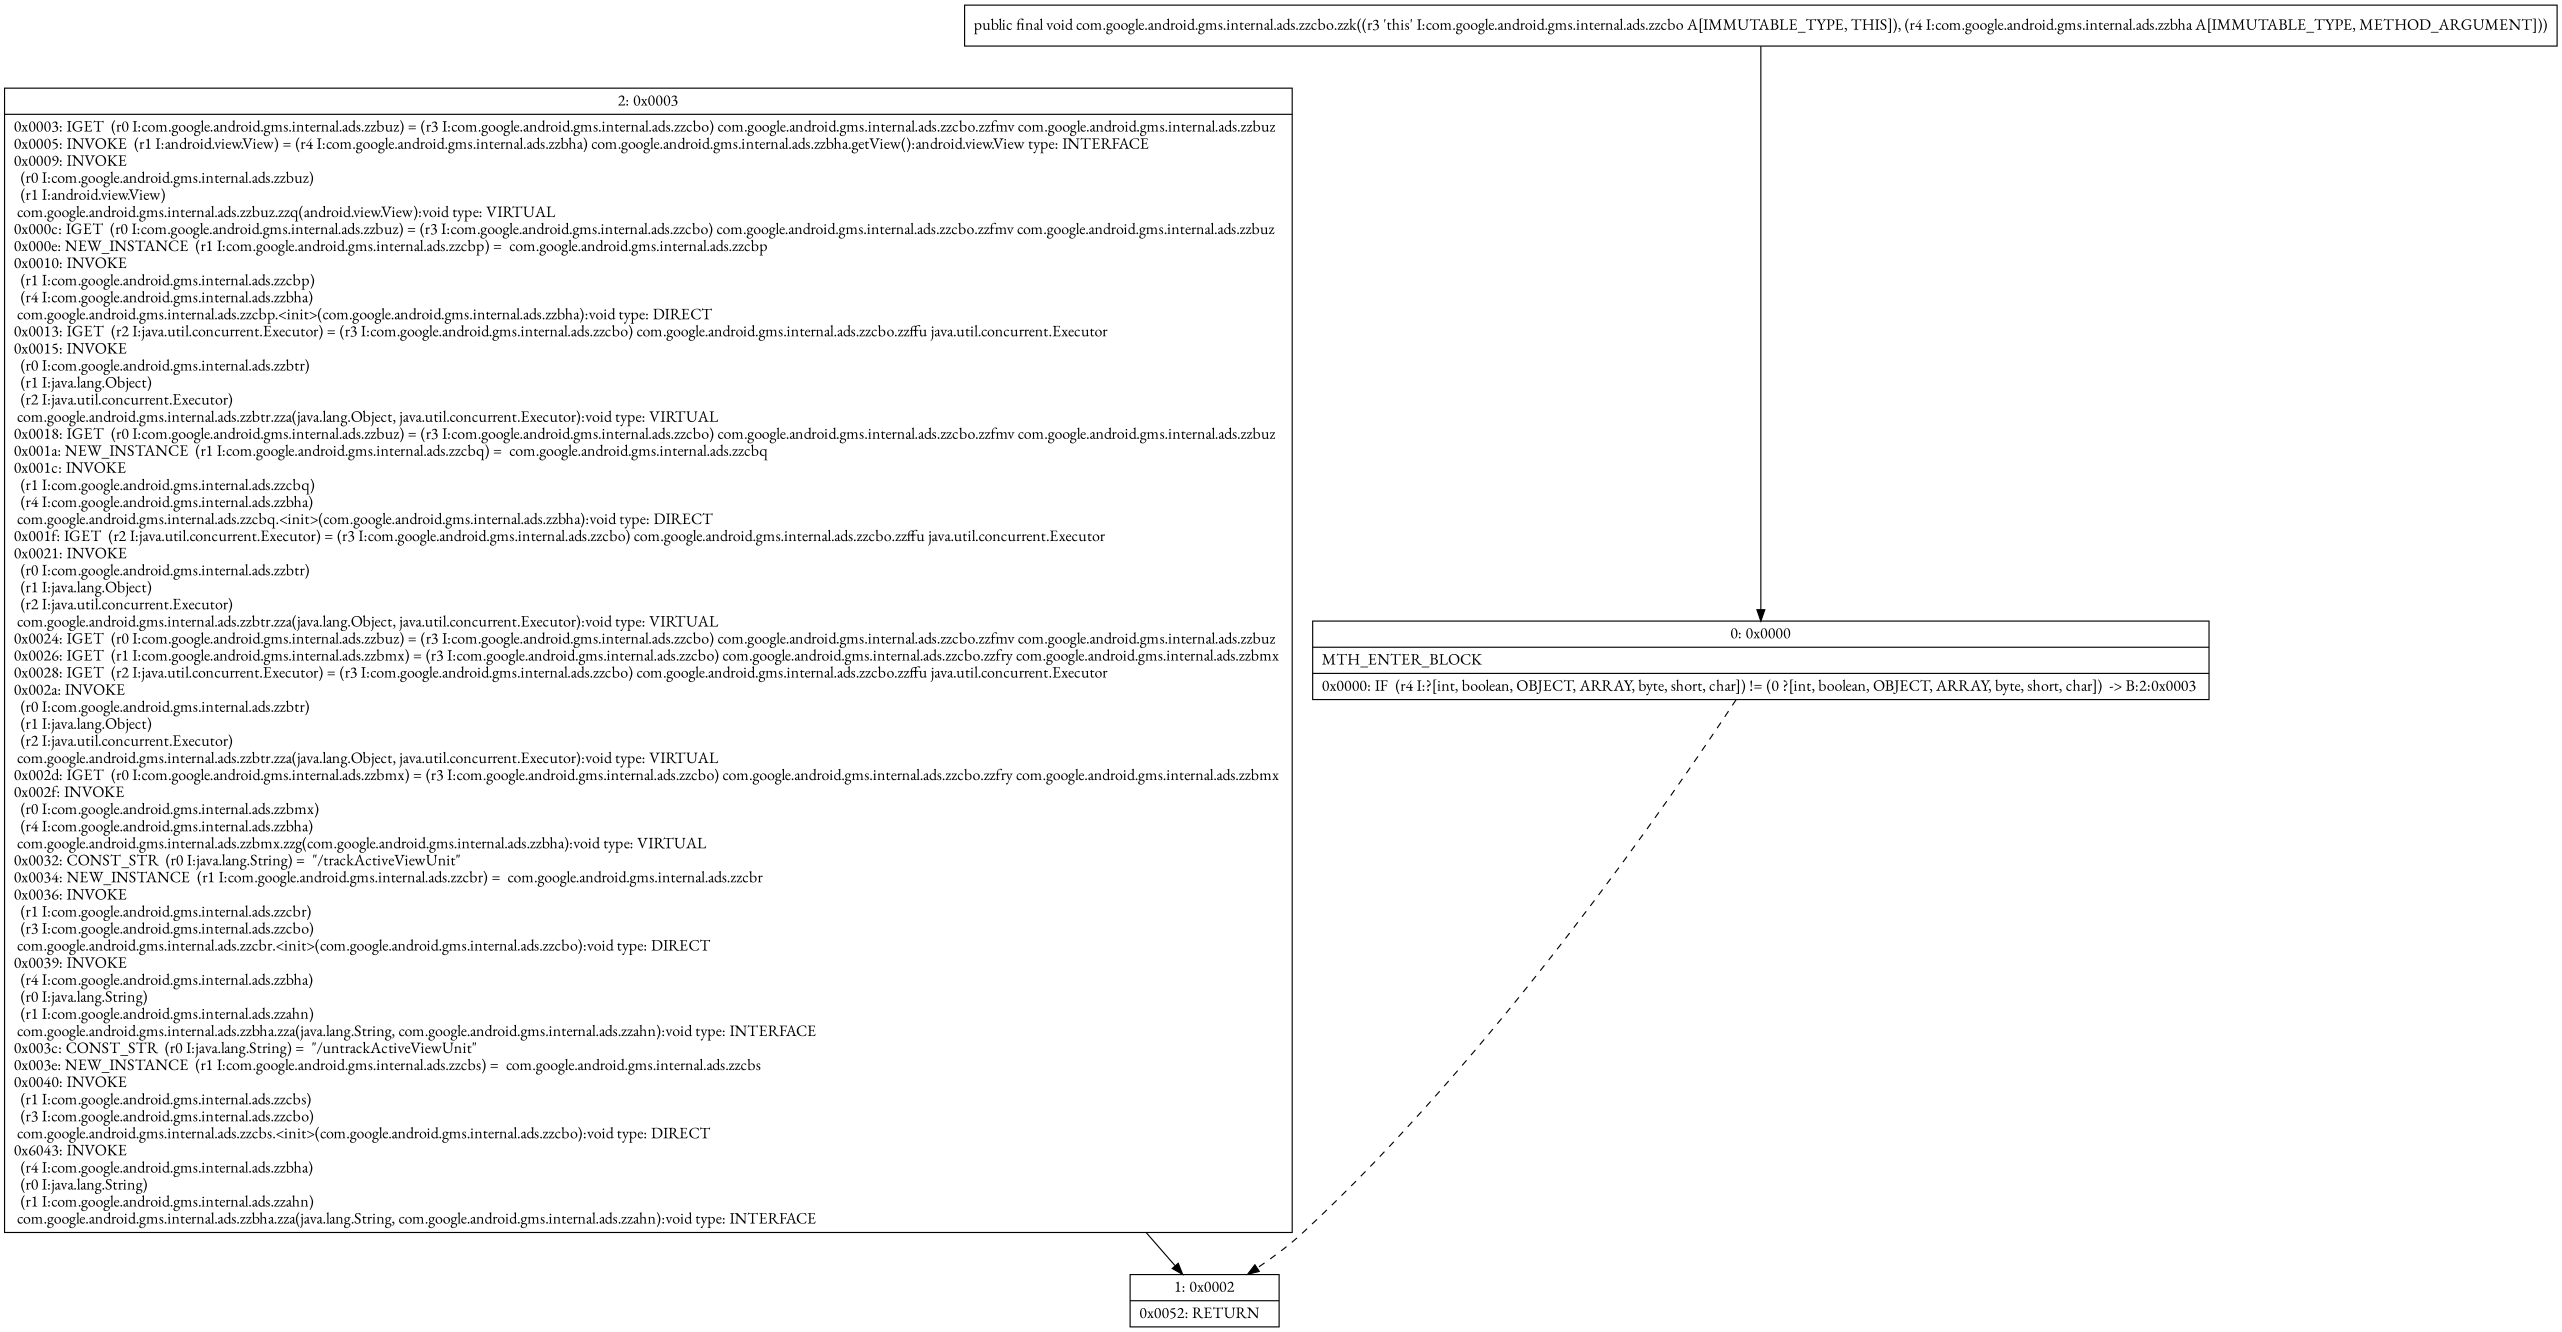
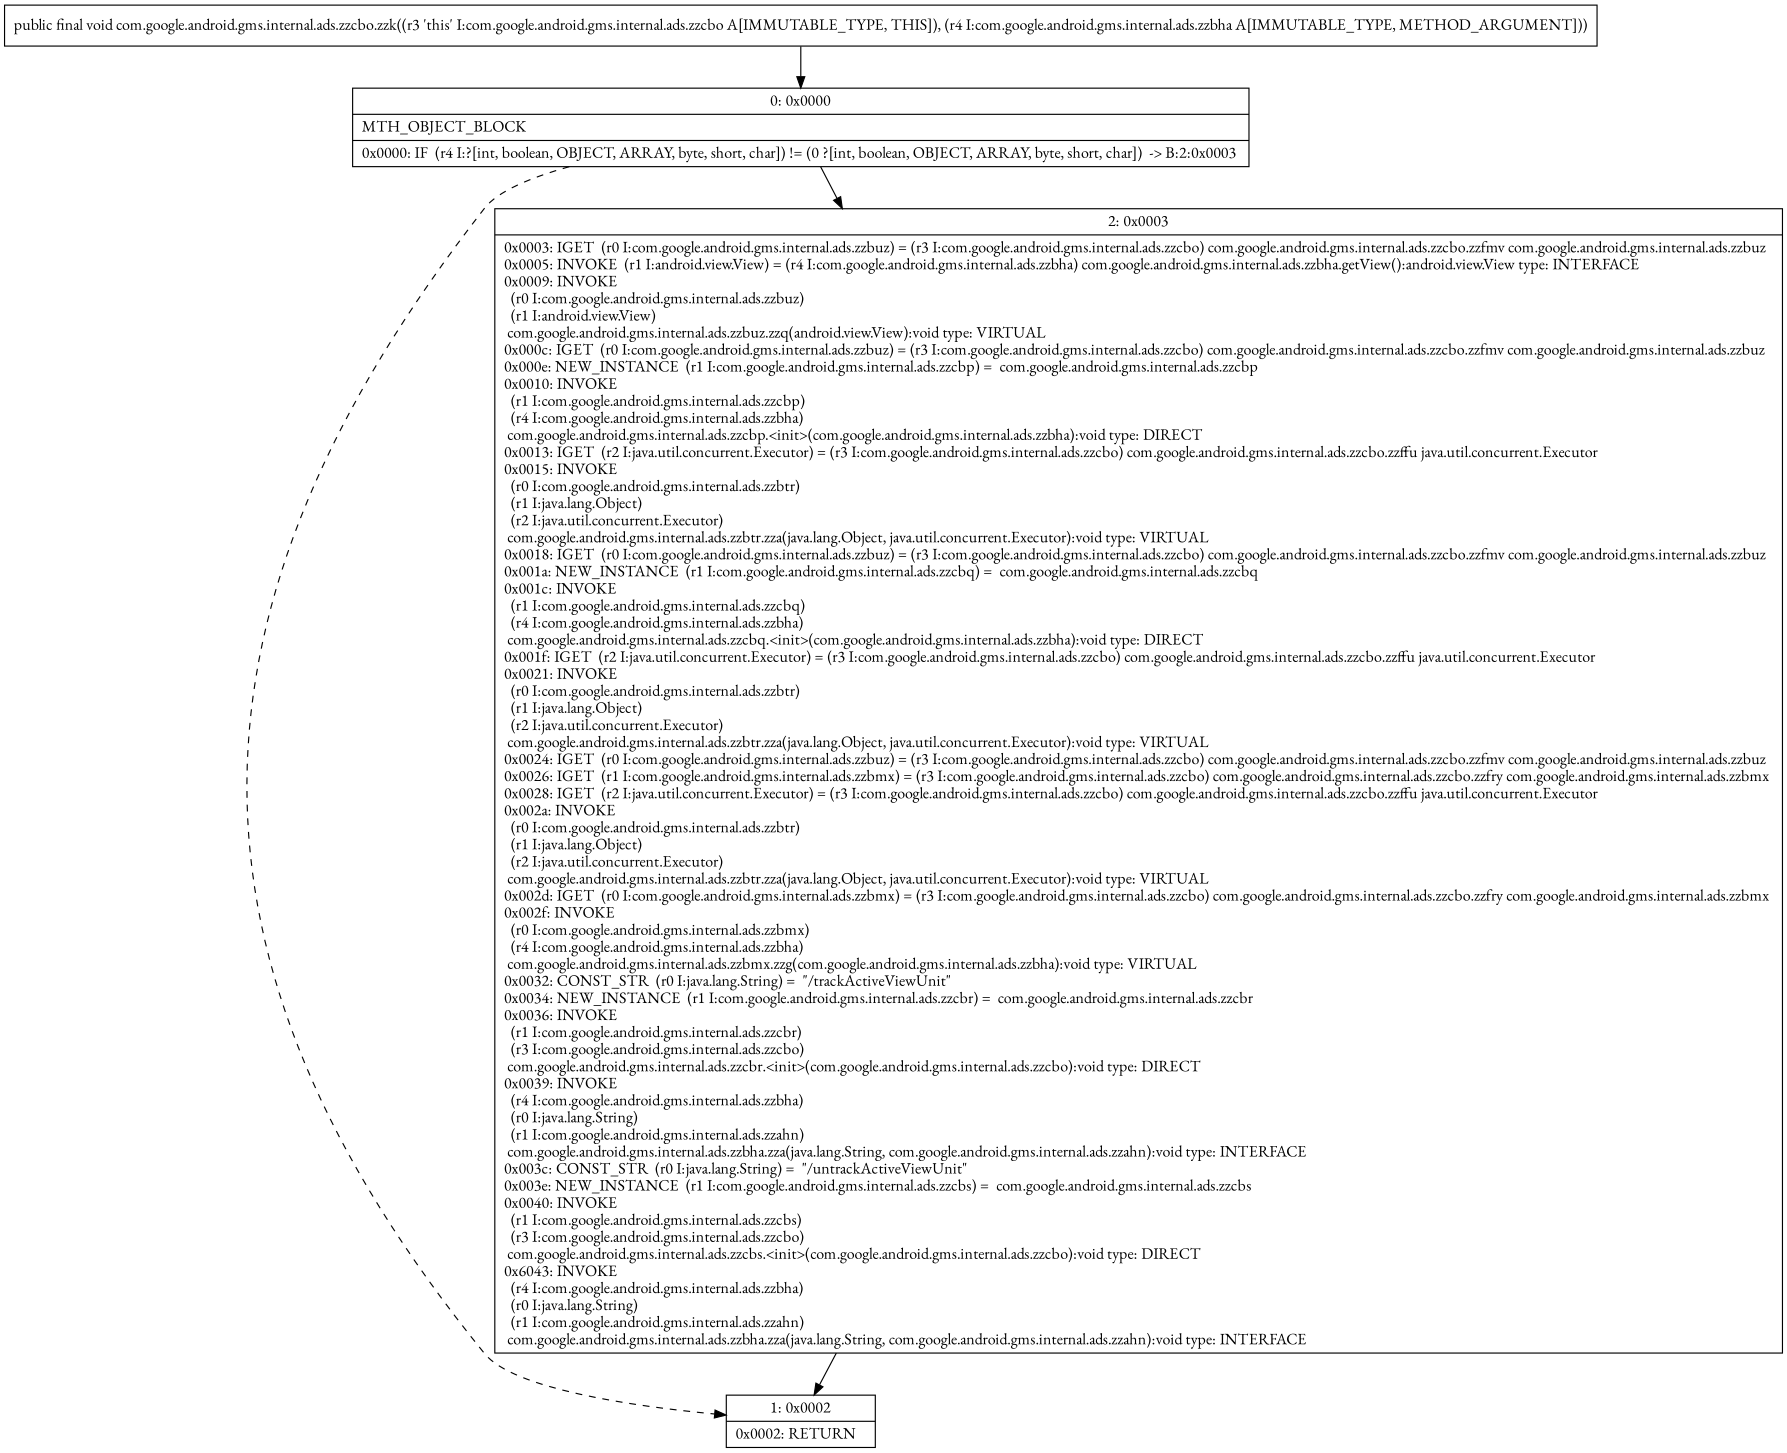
none -> (829, 183)
(1403, 660) -> (444, 127)
(1205, 1313) -> (801, 1434)
